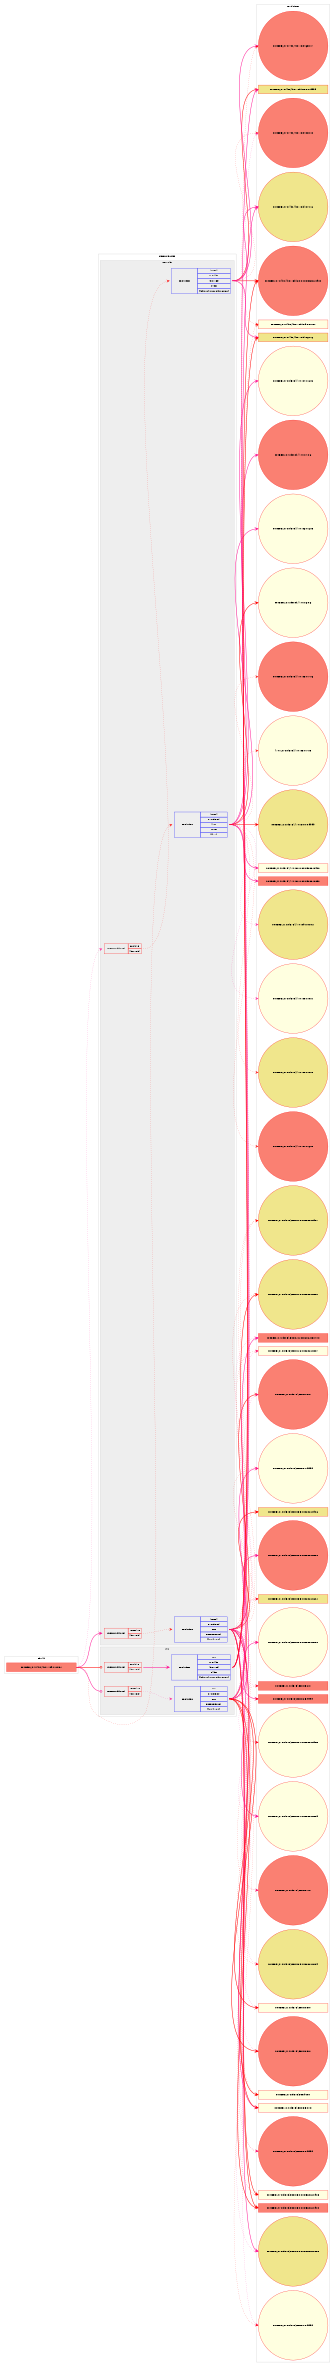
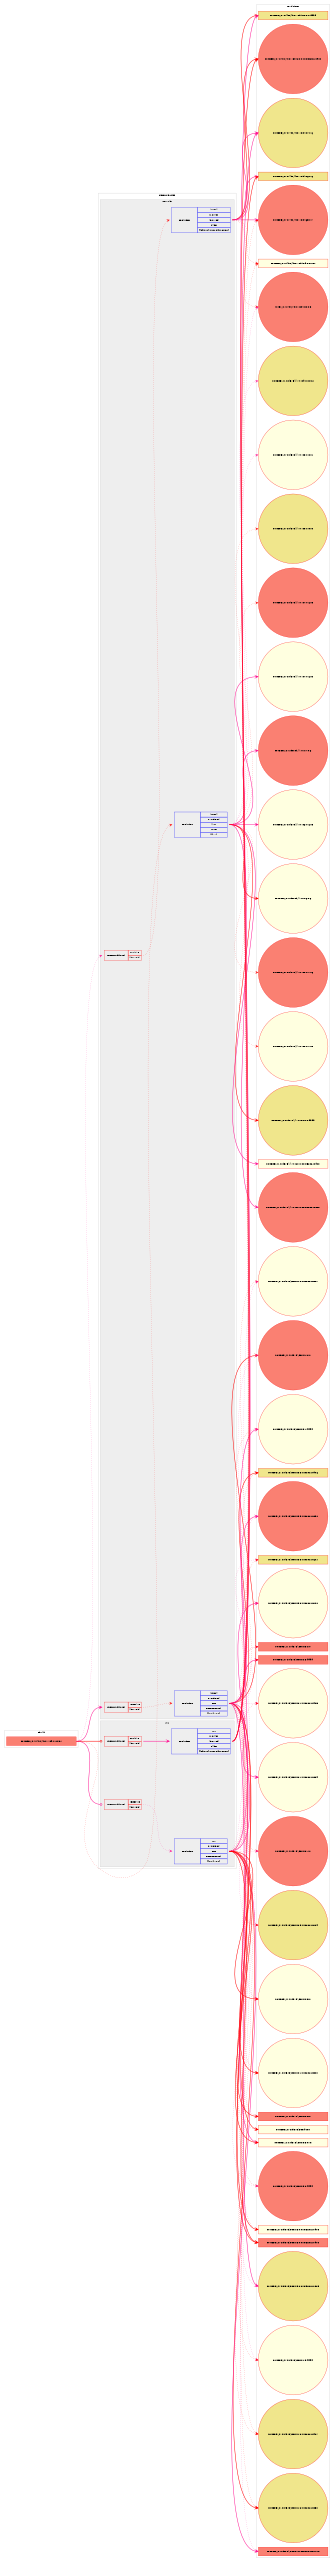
(293, 133) -> (293, 307)
(293, 751) -> (293, 1046)
(293, 881) -> (293, 1207)
(293, 1351) -> (293, 1281)
(293, 2008) -> (293, 1999)
(293, 2051) -> (293, 2117)
none -> (293, 2073)
